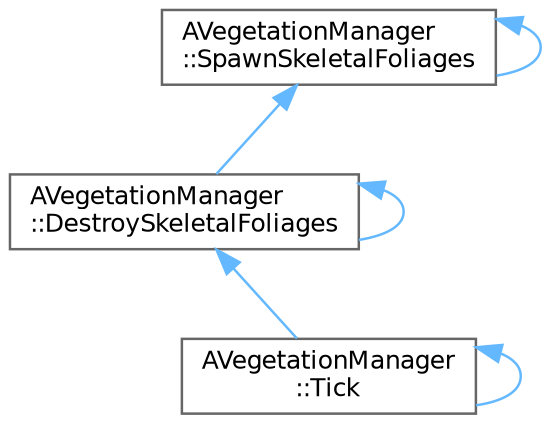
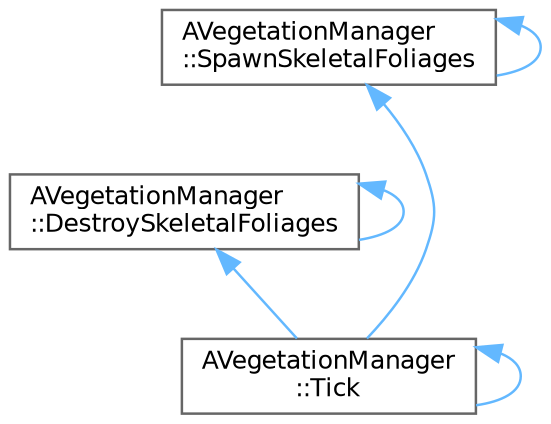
(248, 139) -> (433, 224)
